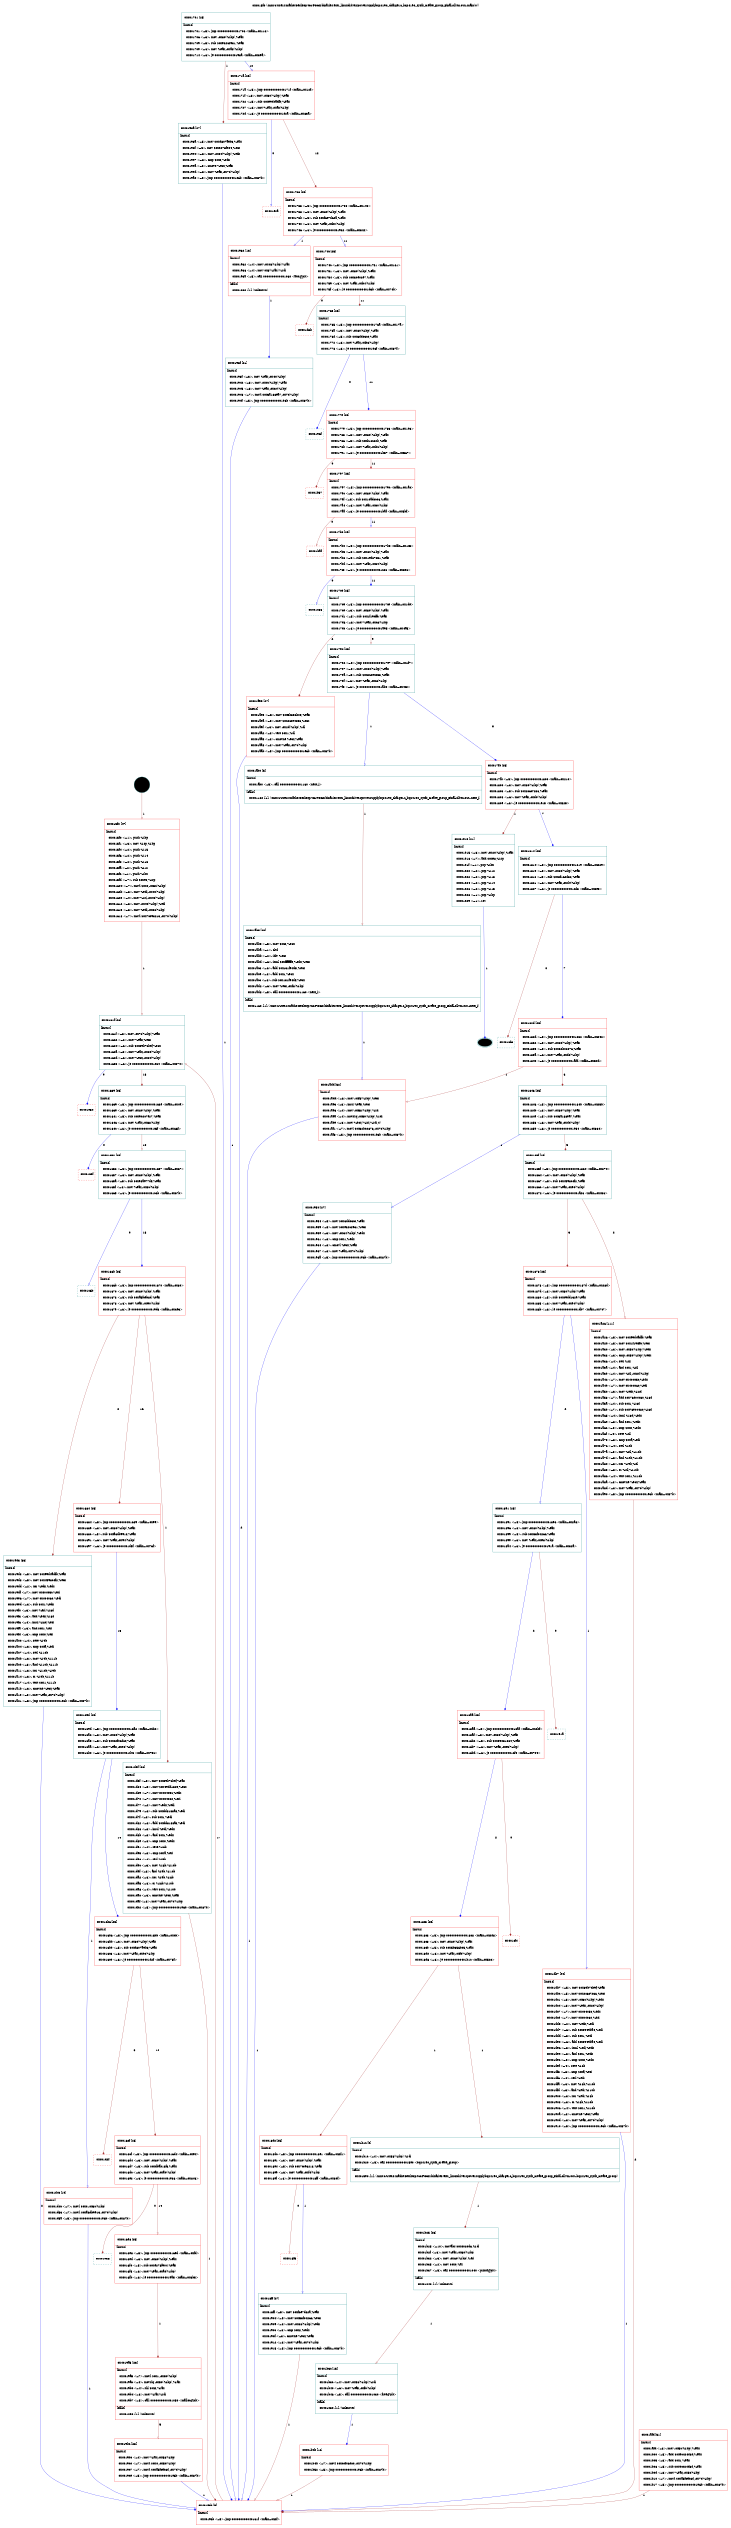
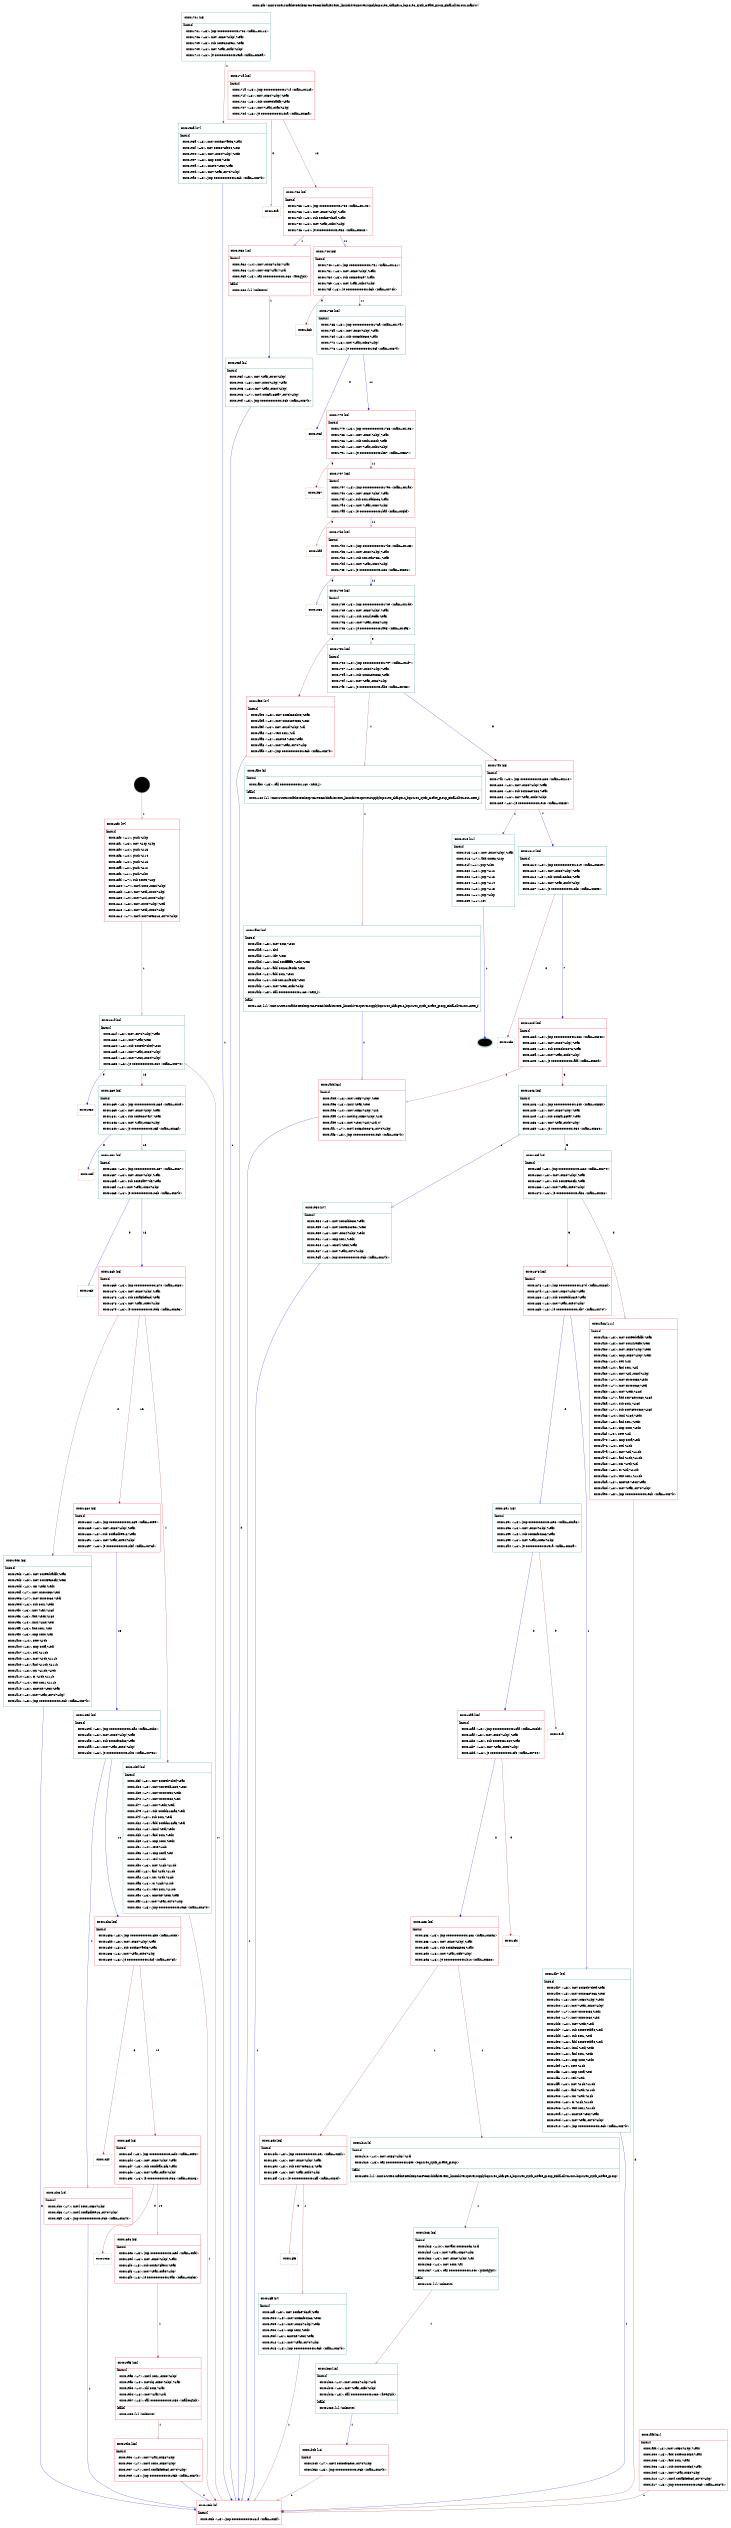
(248, 65) -> none
(367, 728) -> (367, 728)
(587, 2051) -> (587, 2051)
(303, 2238) -> (303, 2238)
(160, 2425) -> (160, 2425)
